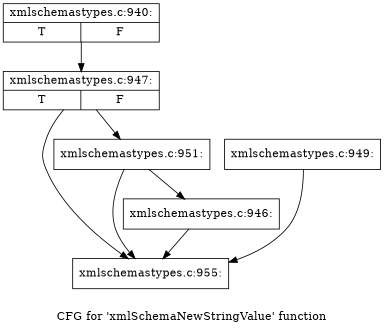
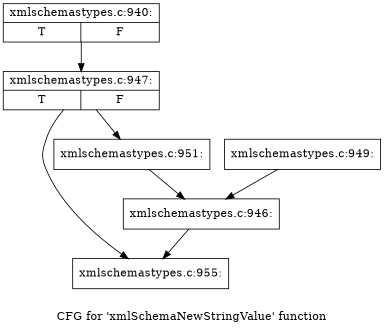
(113, 212) -> none
(288, 227) -> (256, 182)
